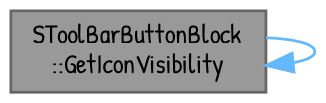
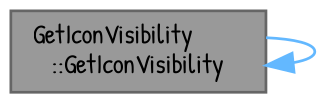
(138, 52) -> (138, 52)
